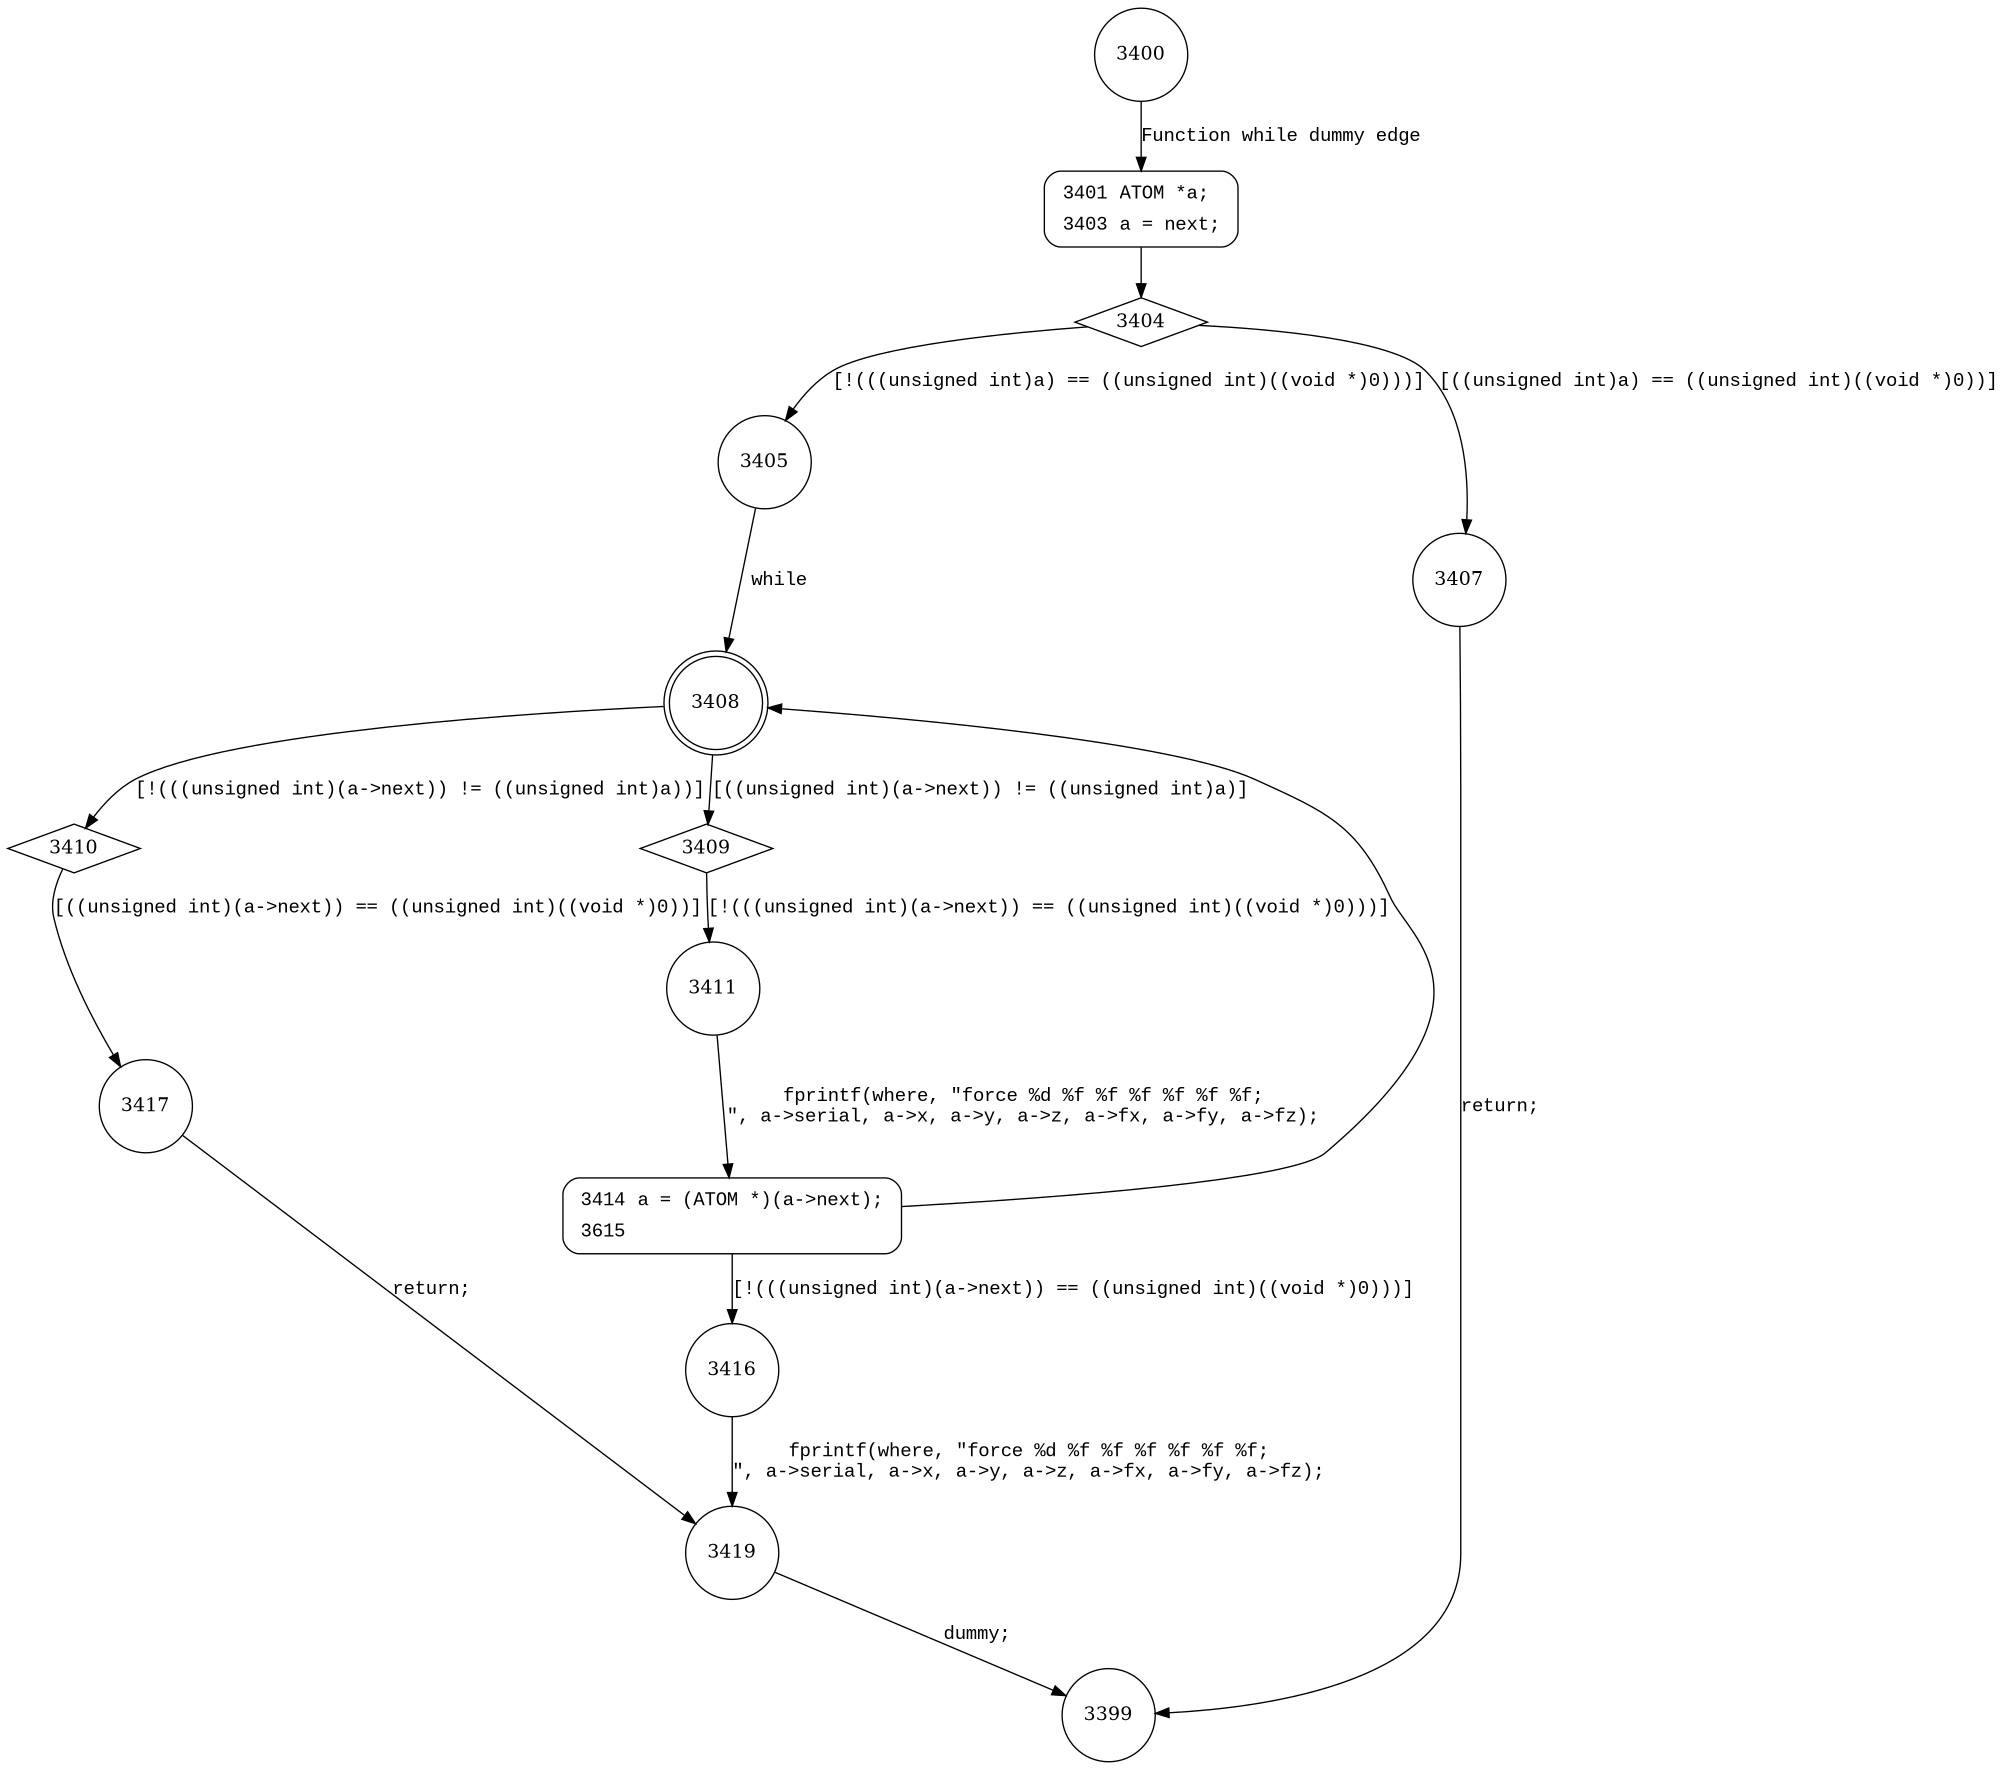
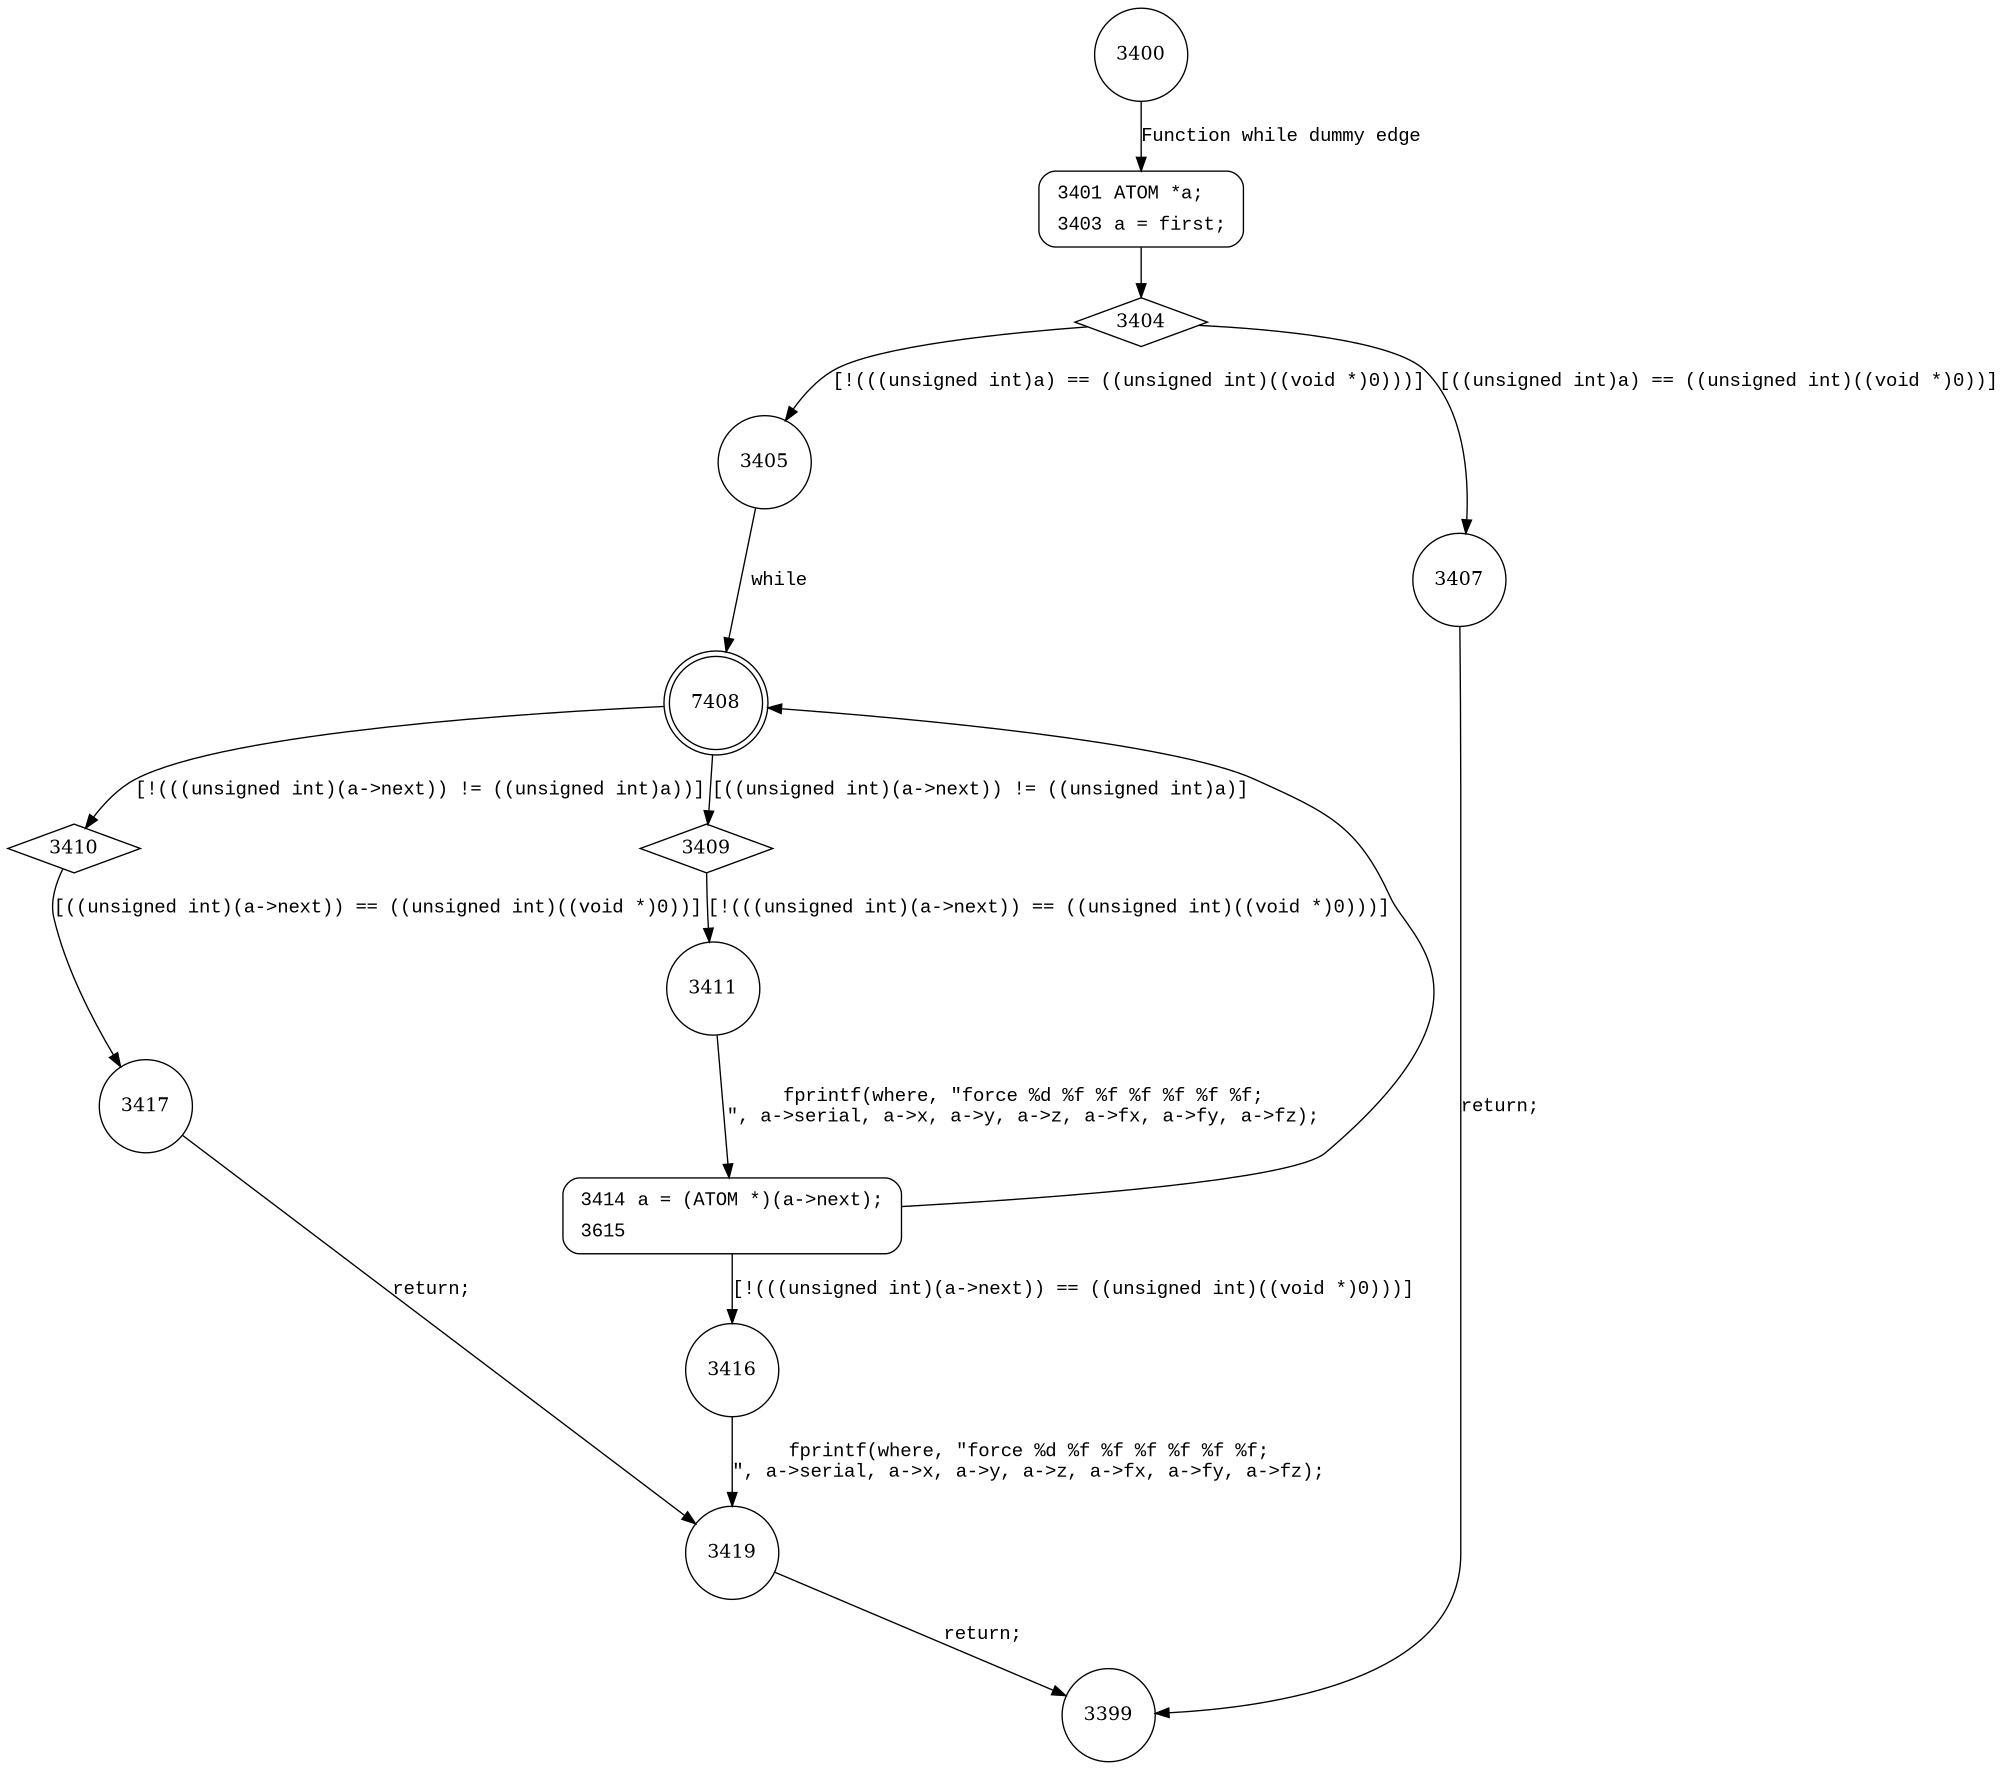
(1170, 224) -> (1170, 224)
(716, 703) -> (716, 703)
(977, 1634) -> (983, 1634)
